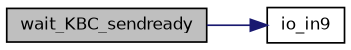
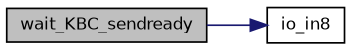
(306, 25) -> (306, 25)
